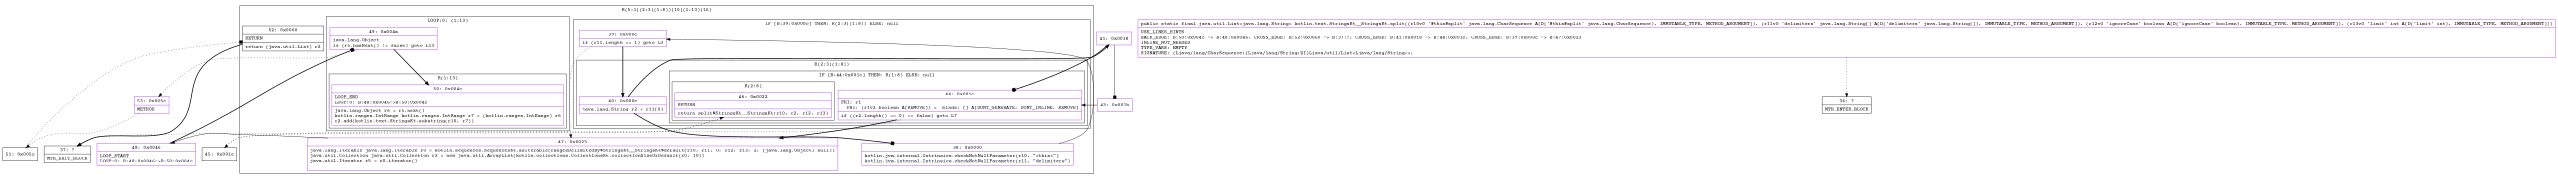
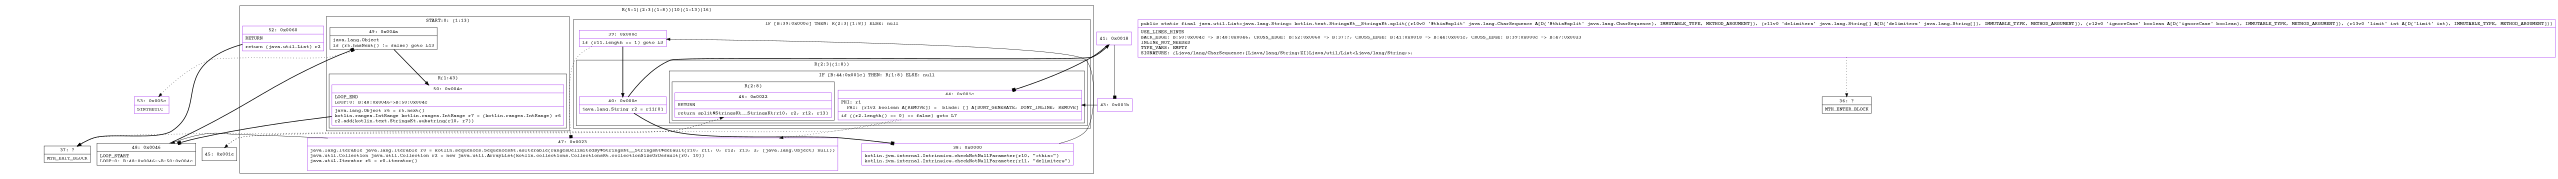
(448, 21) -> (448, 21)
(283, 38) -> (283, 38)
(384, 38) -> (384, 38)
(448, 78) -> (448, 78)
(570, 86) -> (570, 86)
(146, 109) -> (150, 109)
none -> (256, 127)
(814, 134) -> (814, 134)
(20, 154) -> none
(146, 154) -> (146, 154)
